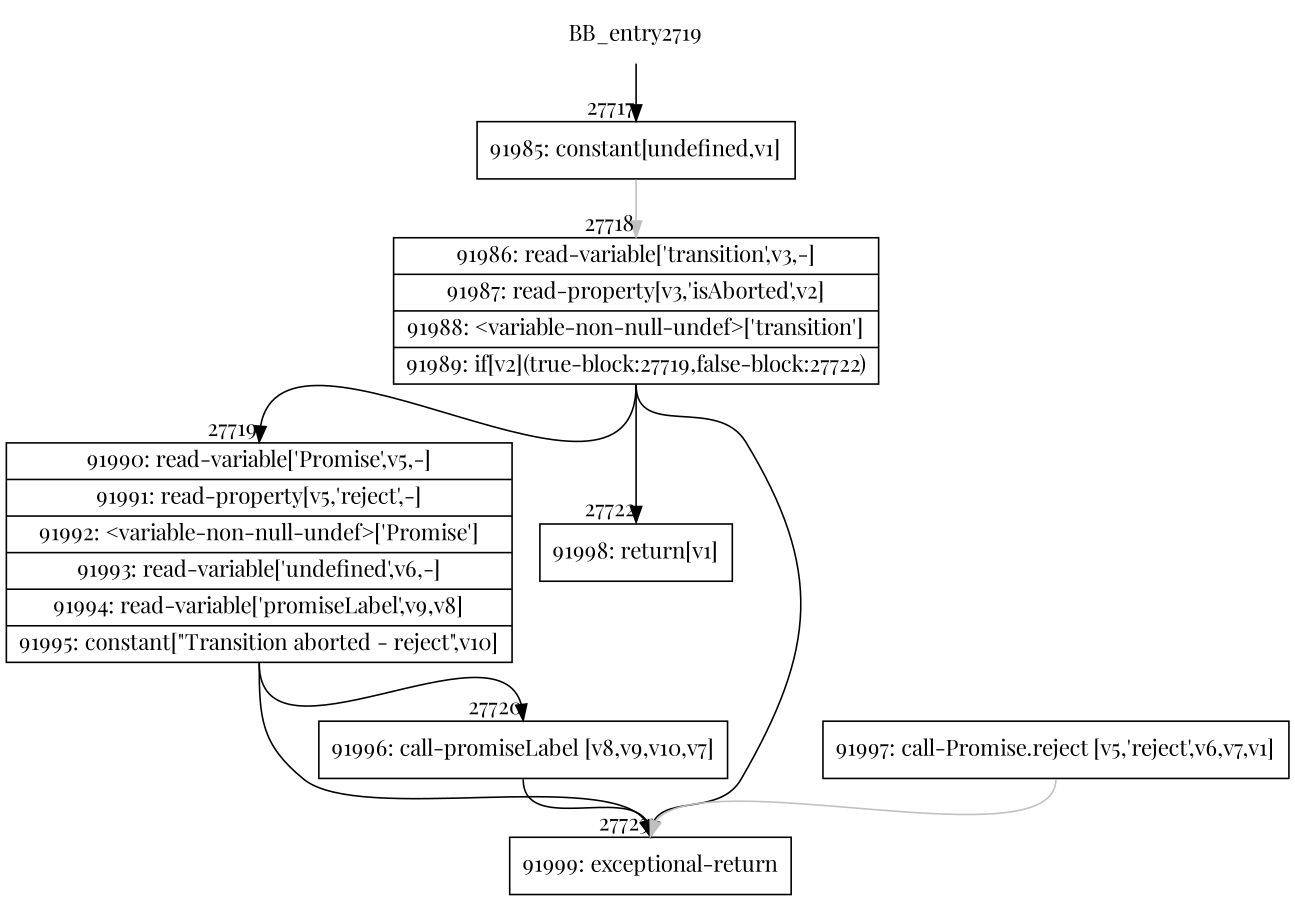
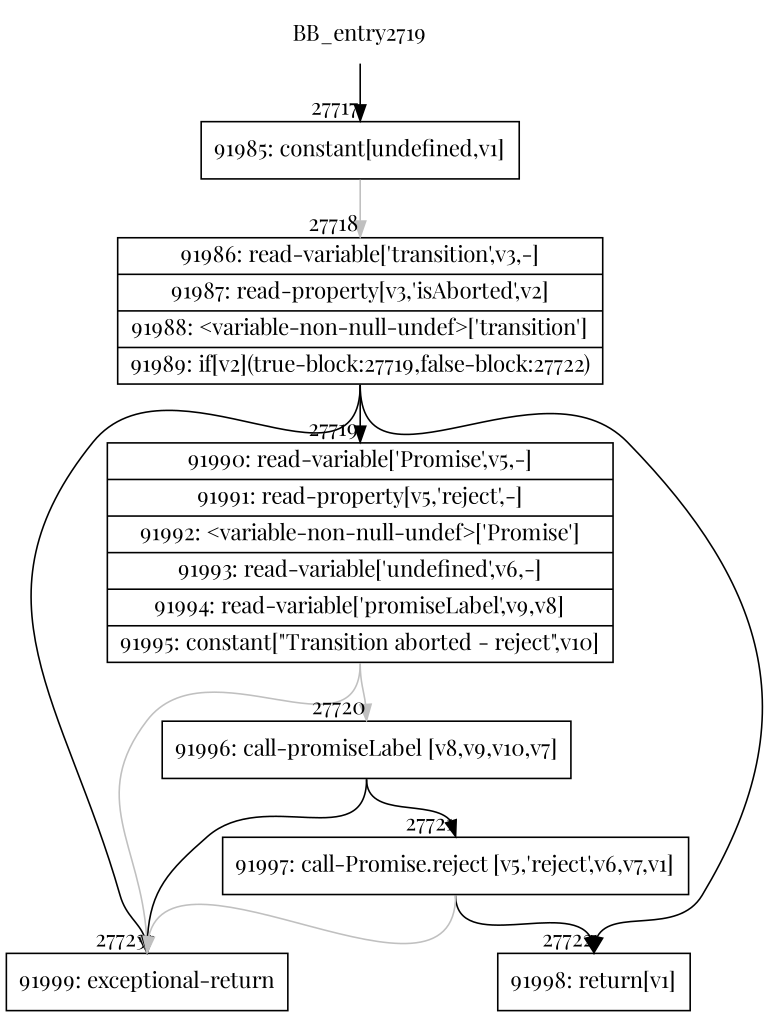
(383, 694) -> (363, 691)
(410, 798) -> (156, 714)
none -> (403, 807)
none -> (517, 924)
